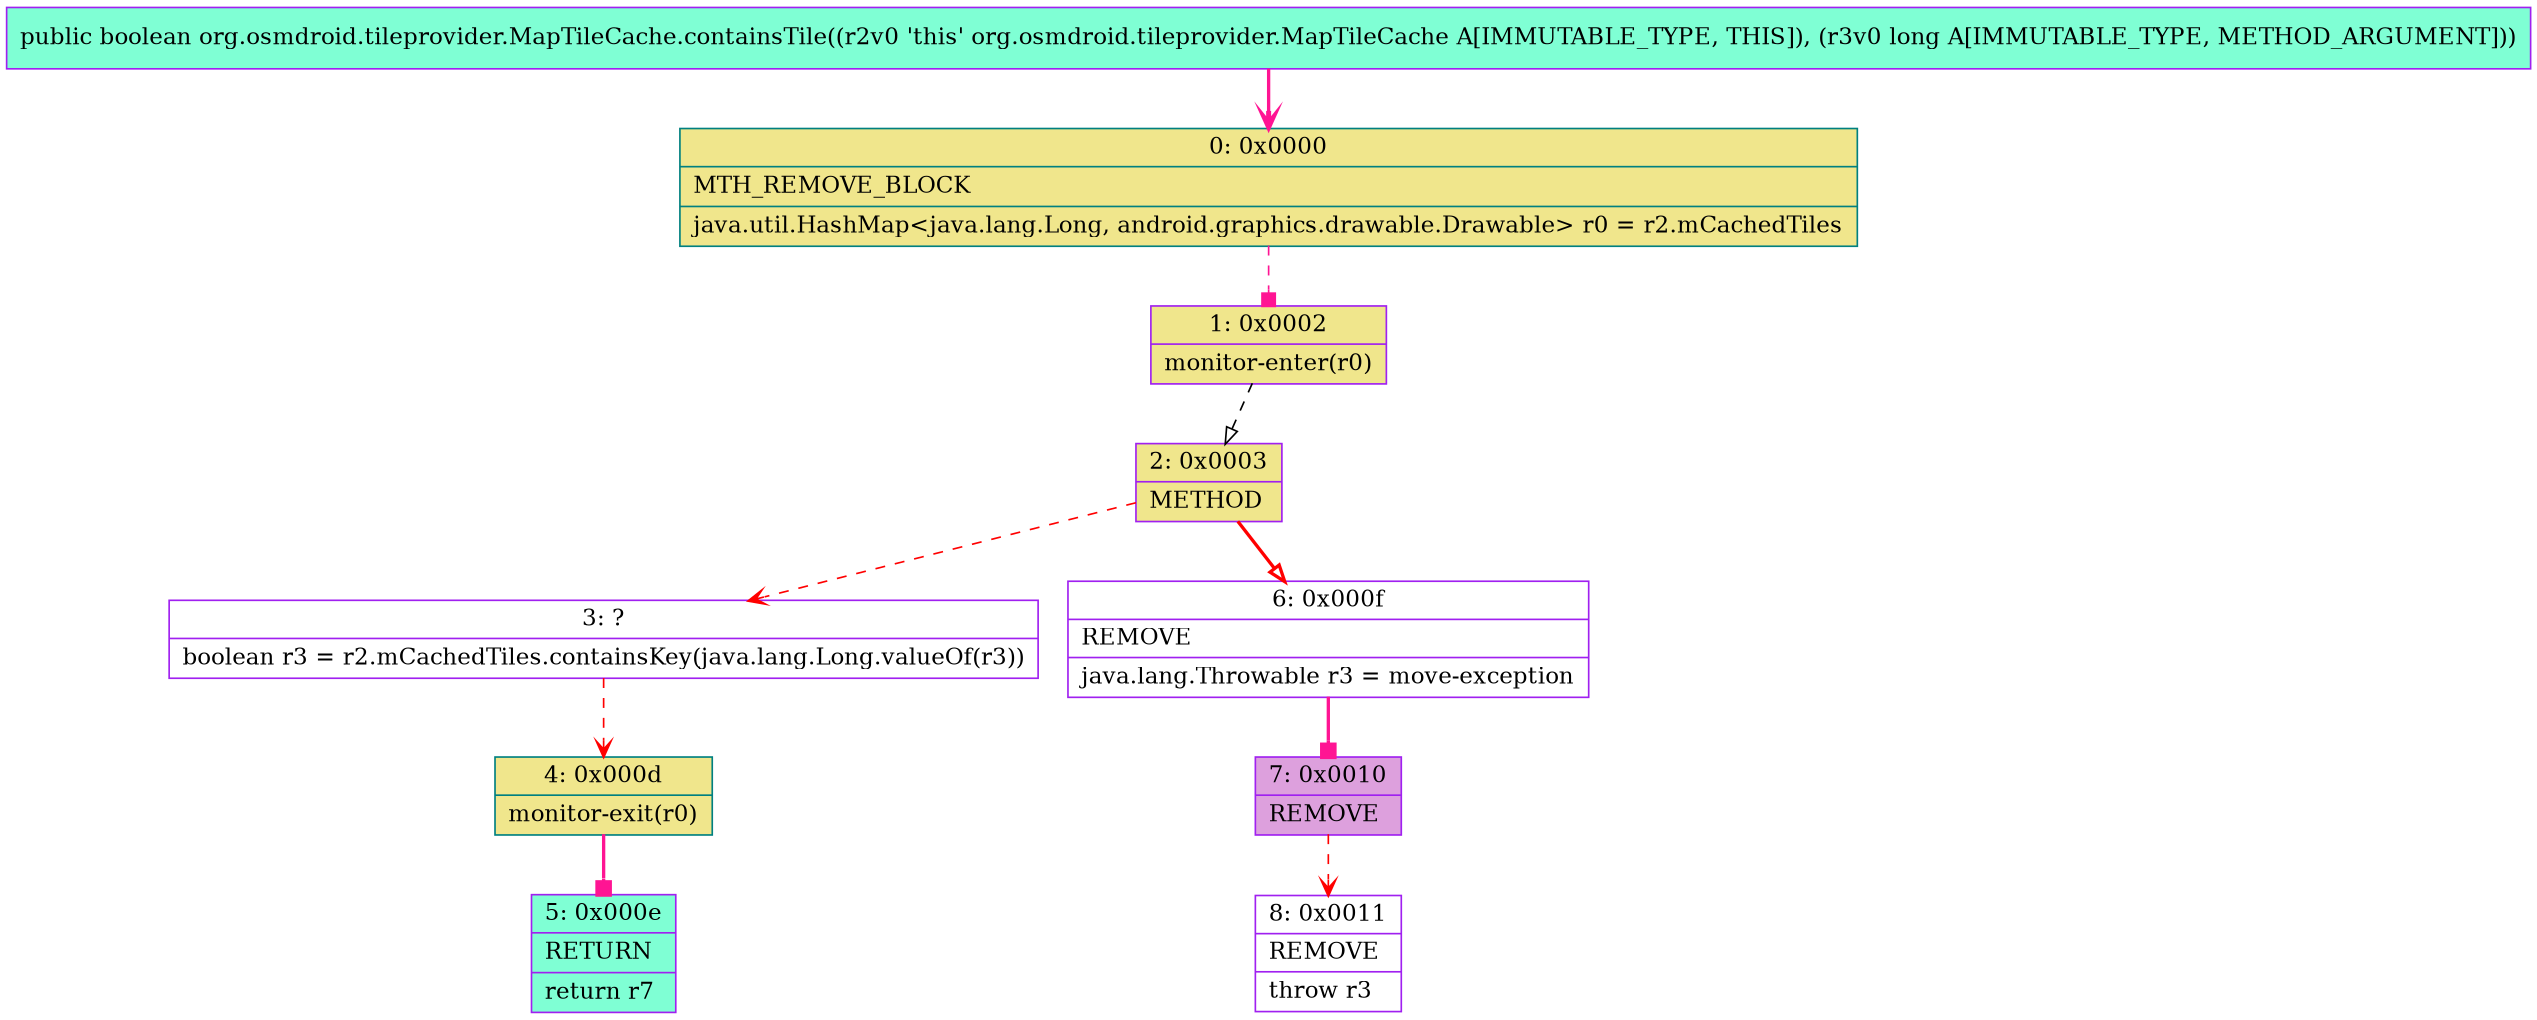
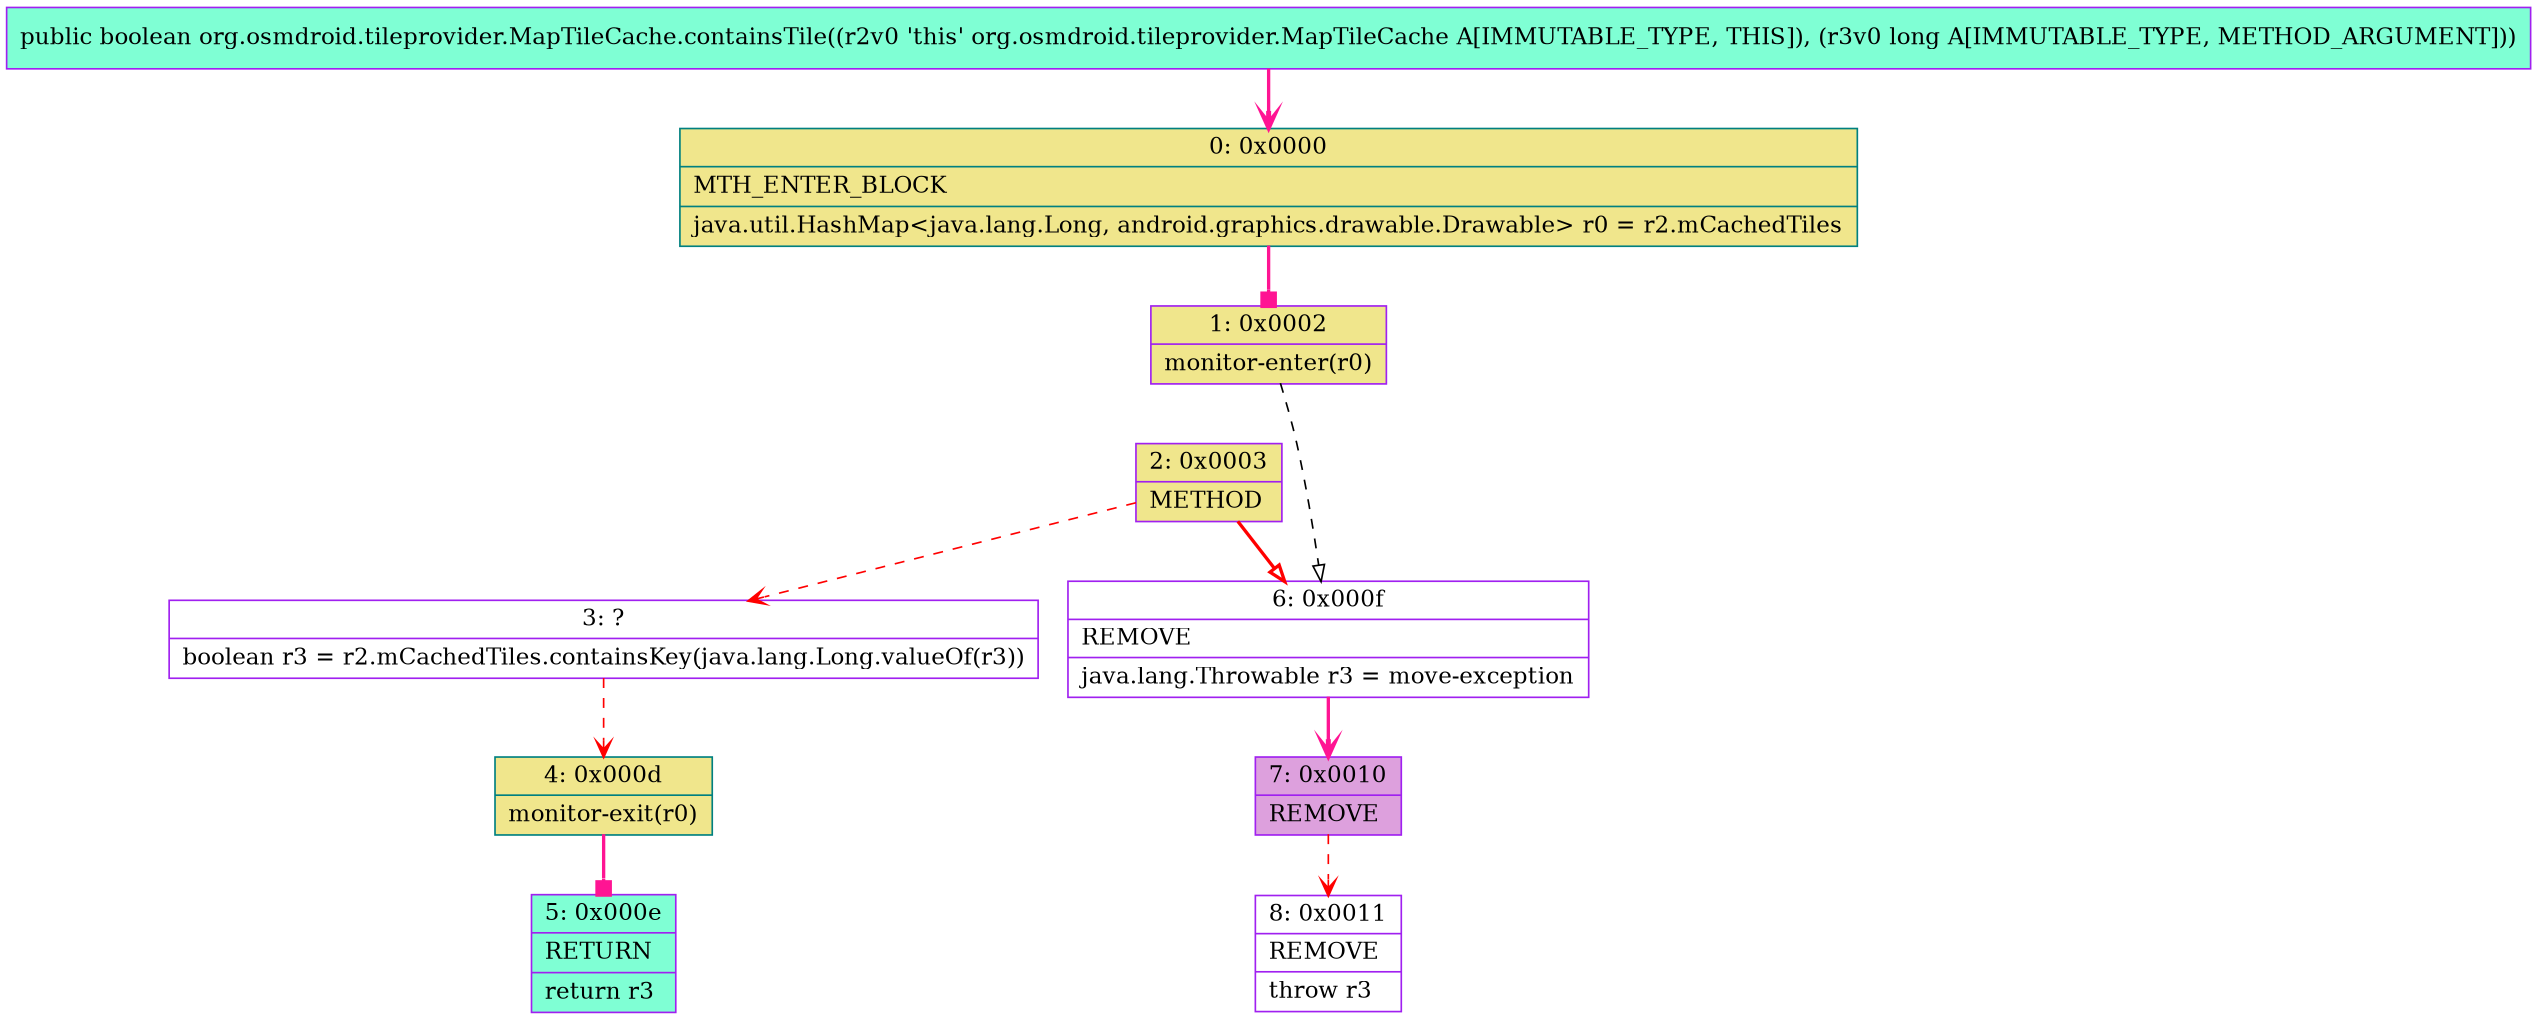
(832, 186) -> (821, 186)
(1269, 268) -> (1269, 268)
(1242, 406) -> (1303, 473)
(1328, 719) -> (1328, 719)
(600, 992) -> (600, 992)
